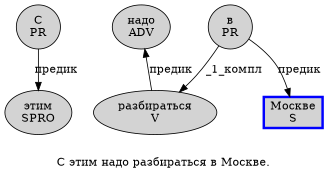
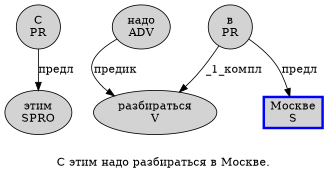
(56, 70) -> (56, 70)
(300, 70) -> (300, 70)
(149, 74) -> (93, 63)
